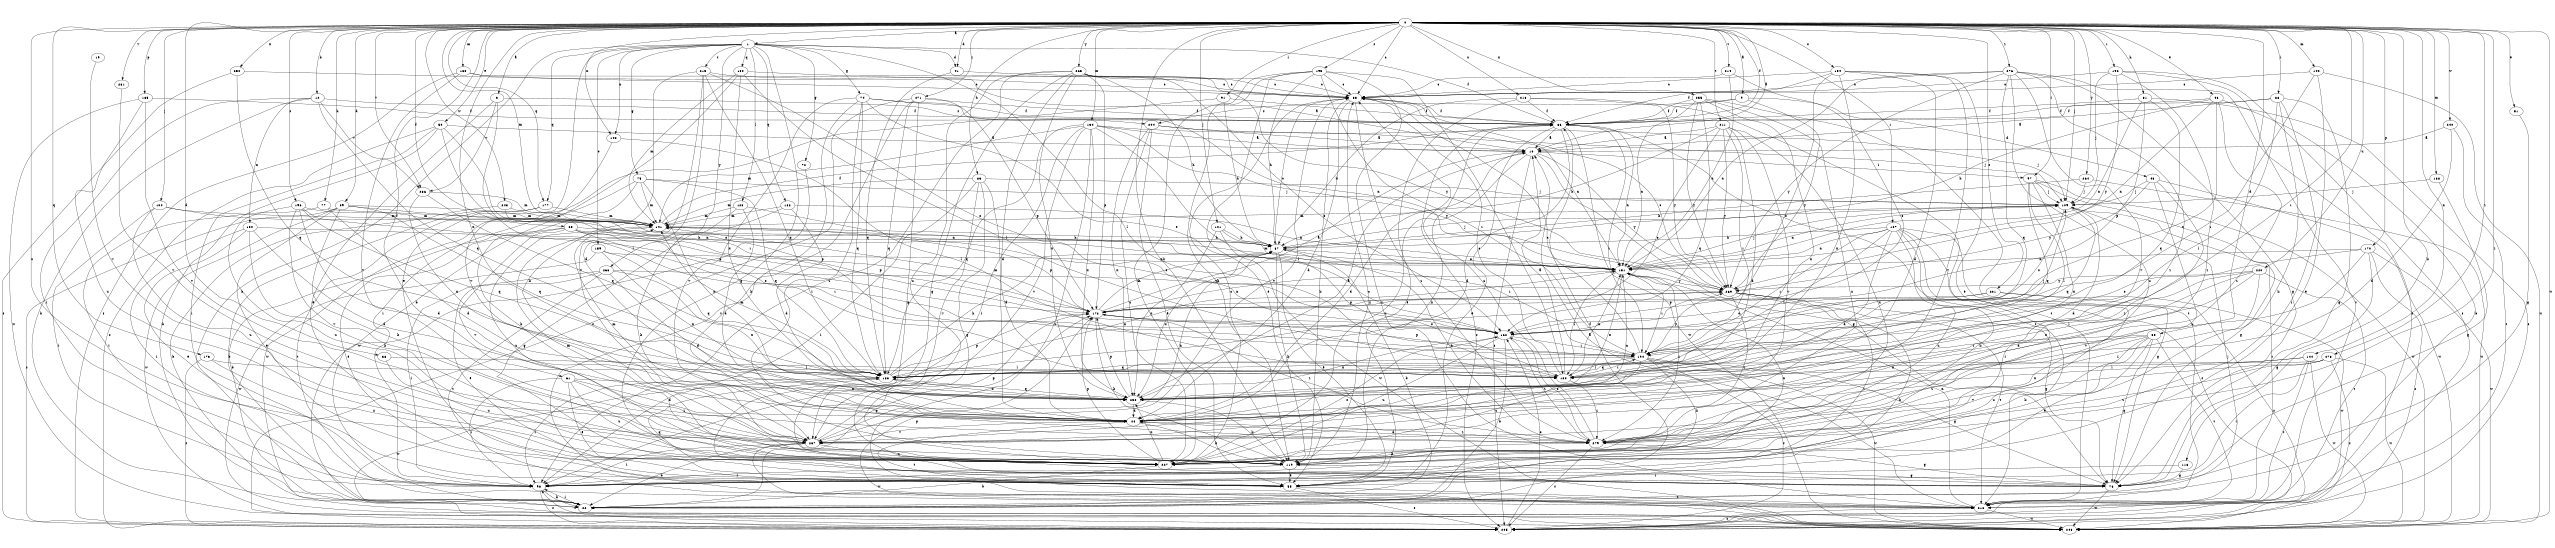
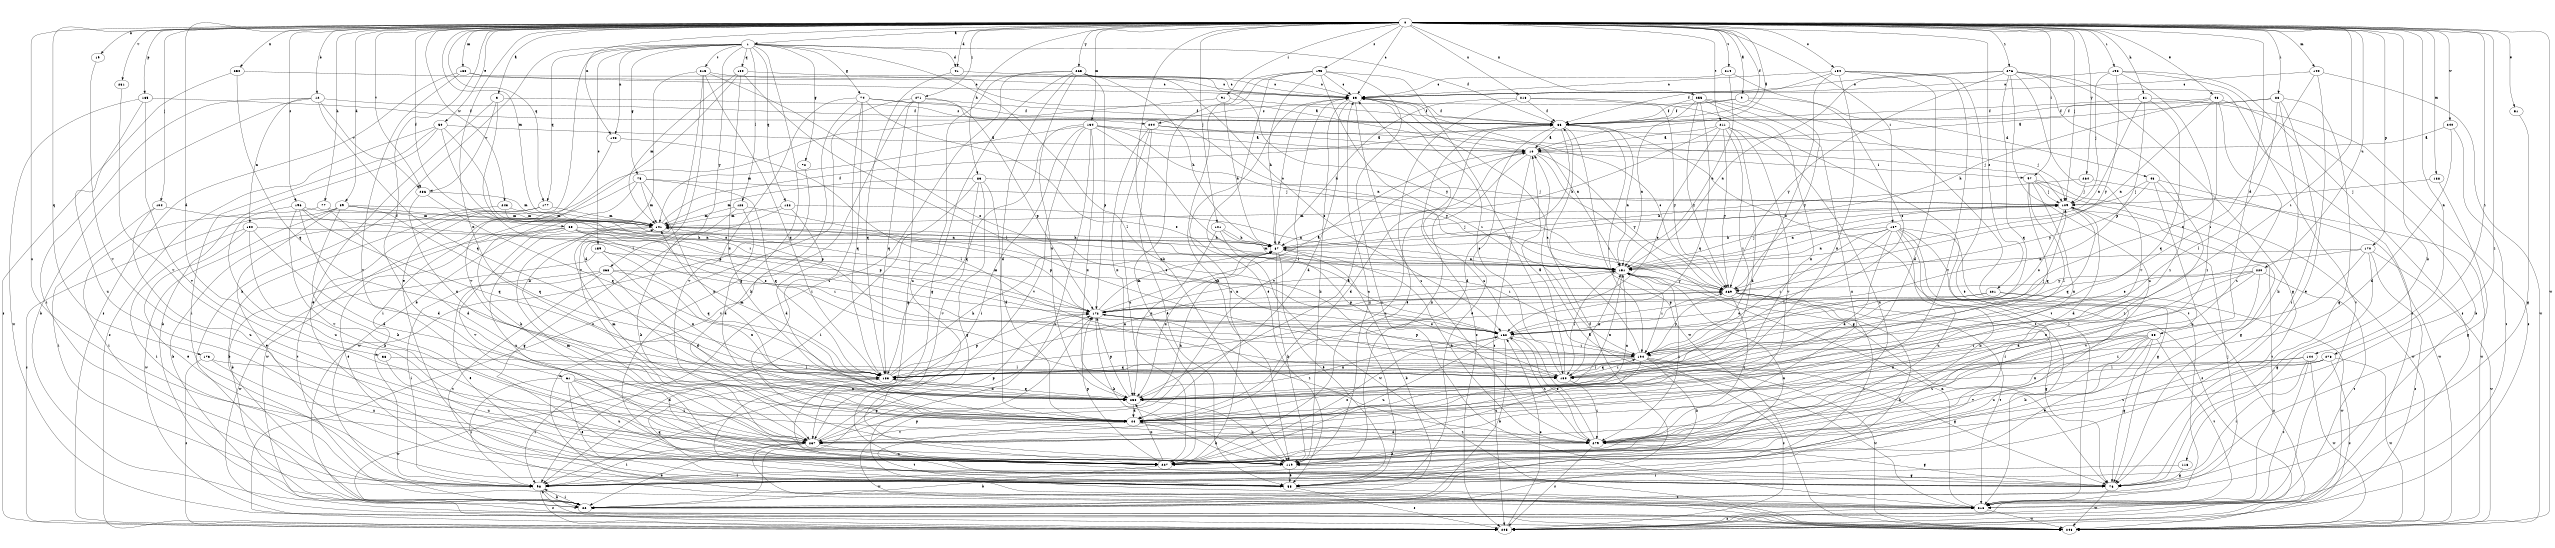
none -> (747, 25)
(371, 218) -> none
